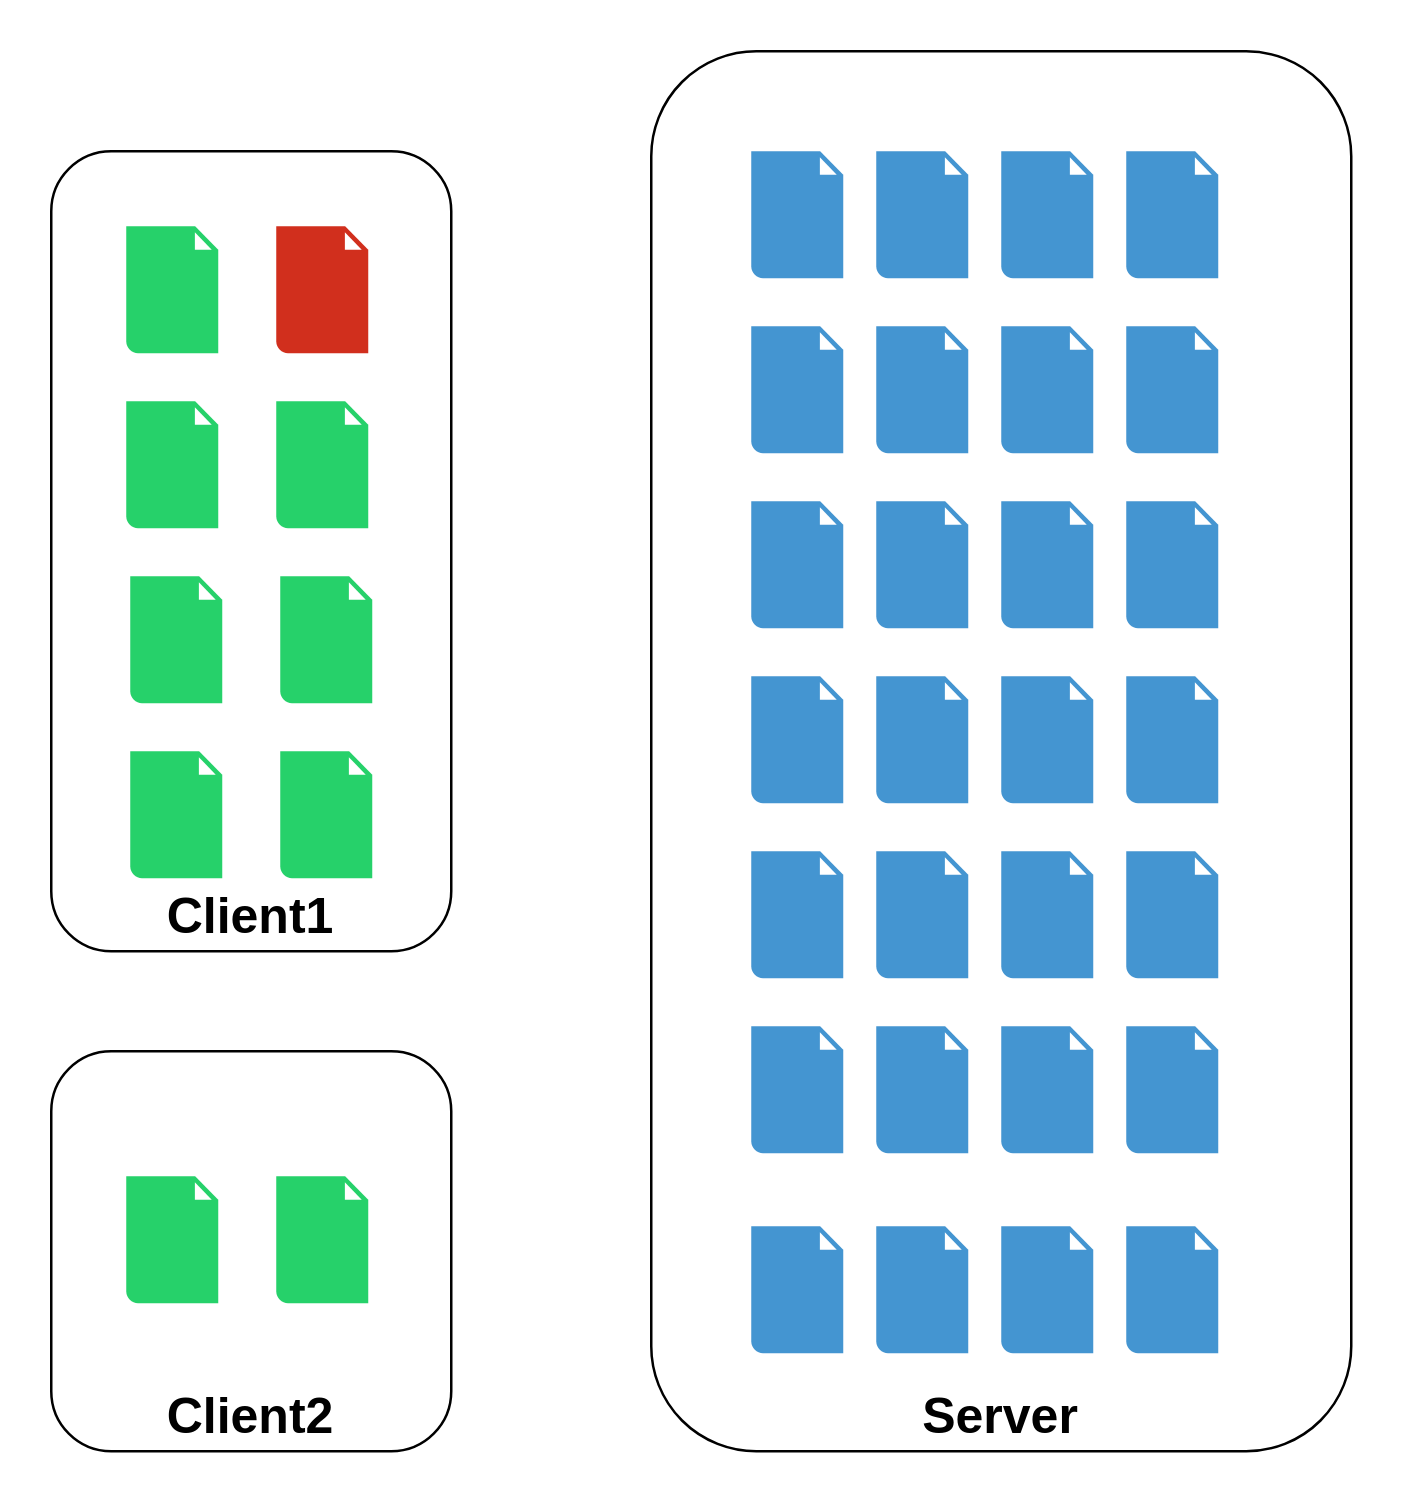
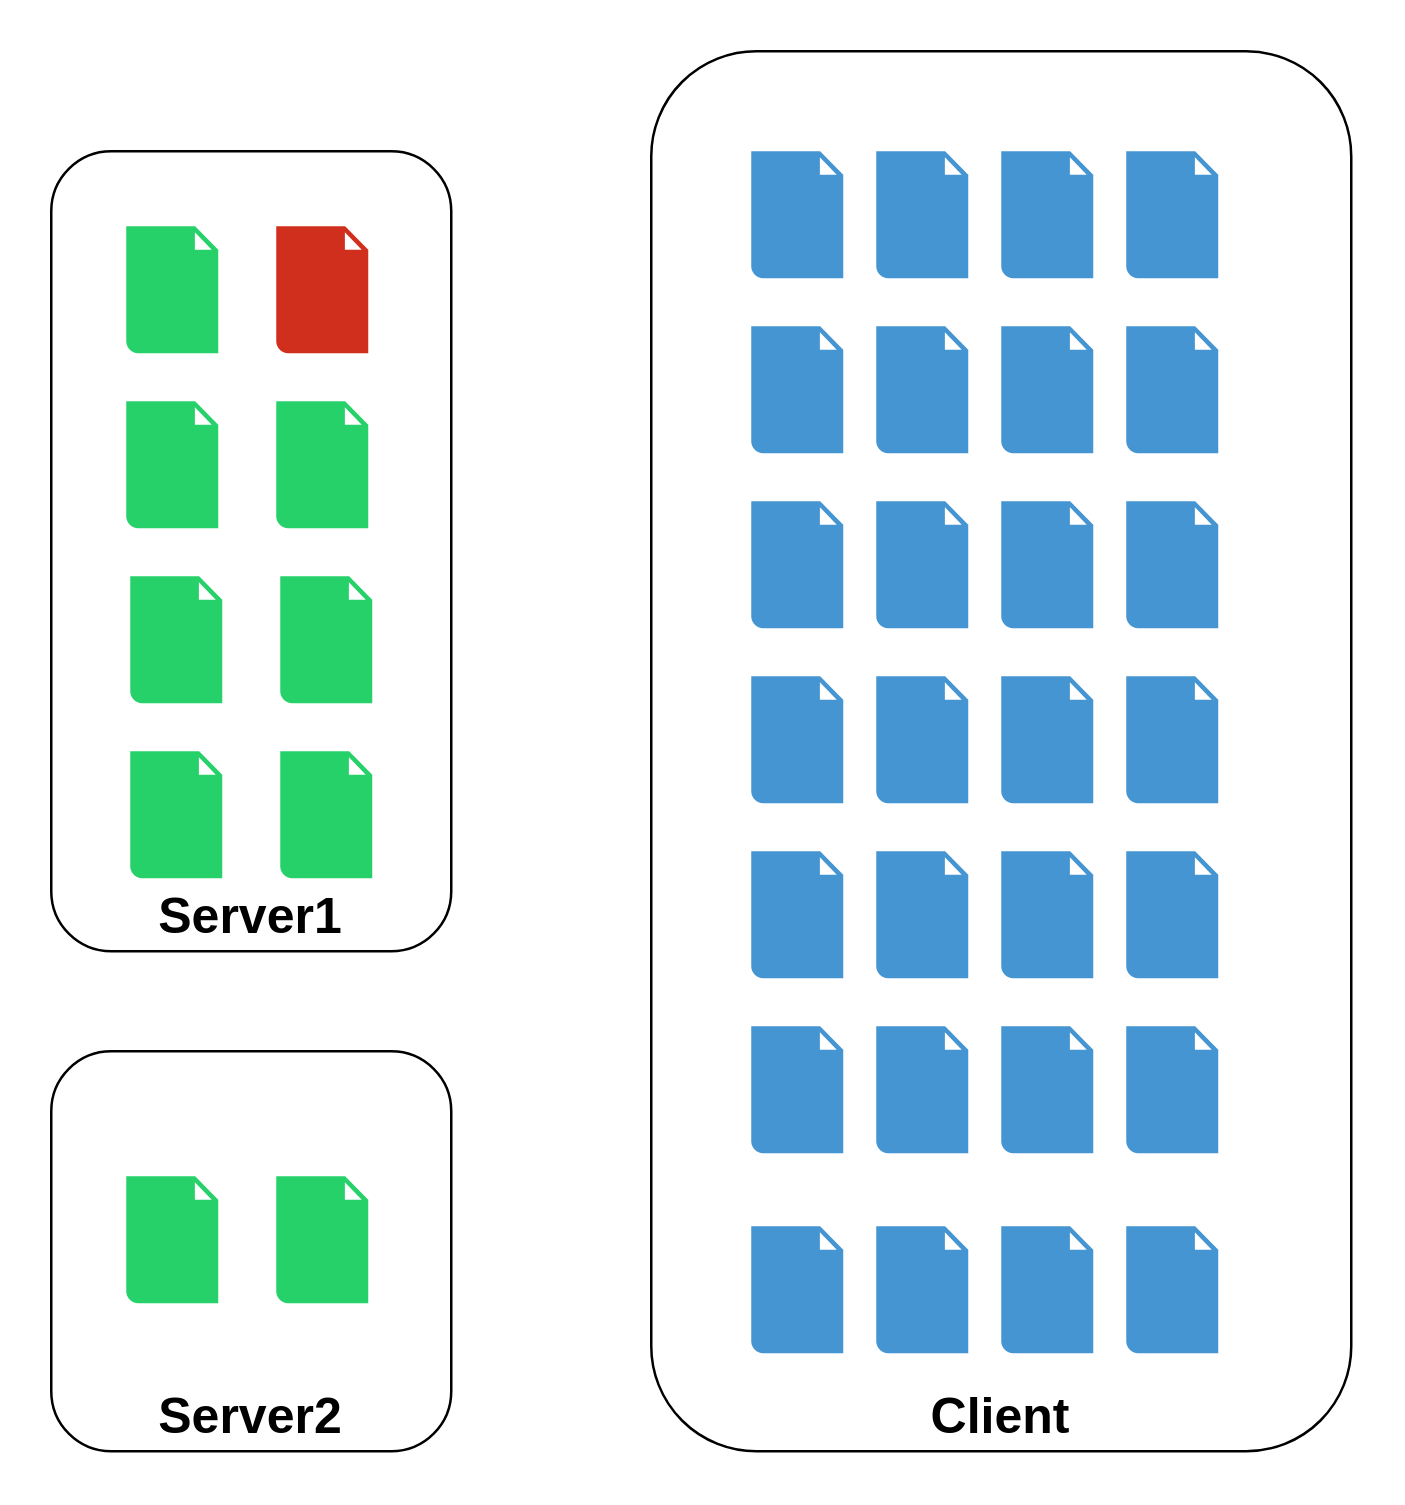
(251, 914) -> (251, 914)
(251, 1414) -> (251, 1414)
(1001, 1414) -> (1001, 1414)
